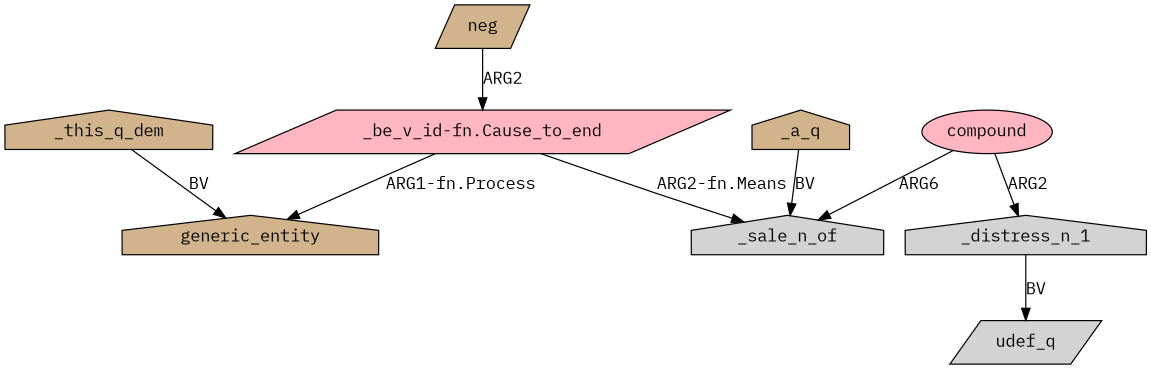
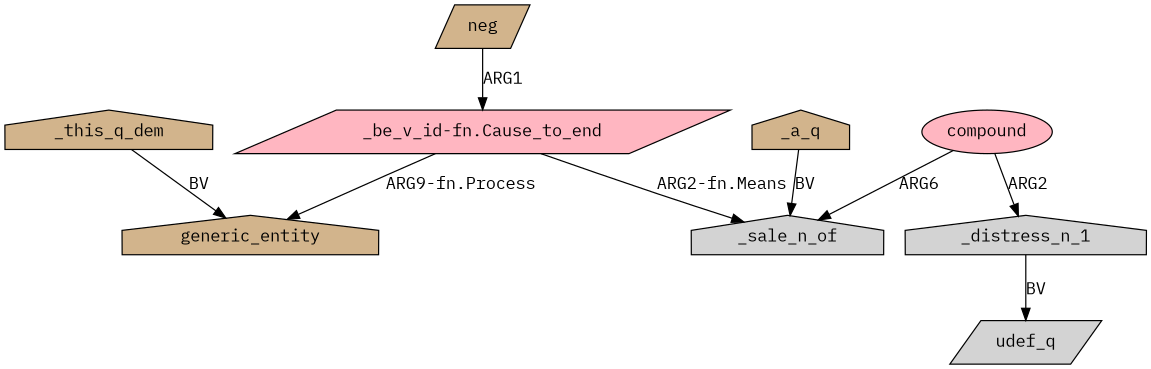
(503, 79) -> (503, 79)
(461, 184) -> (461, 184)
